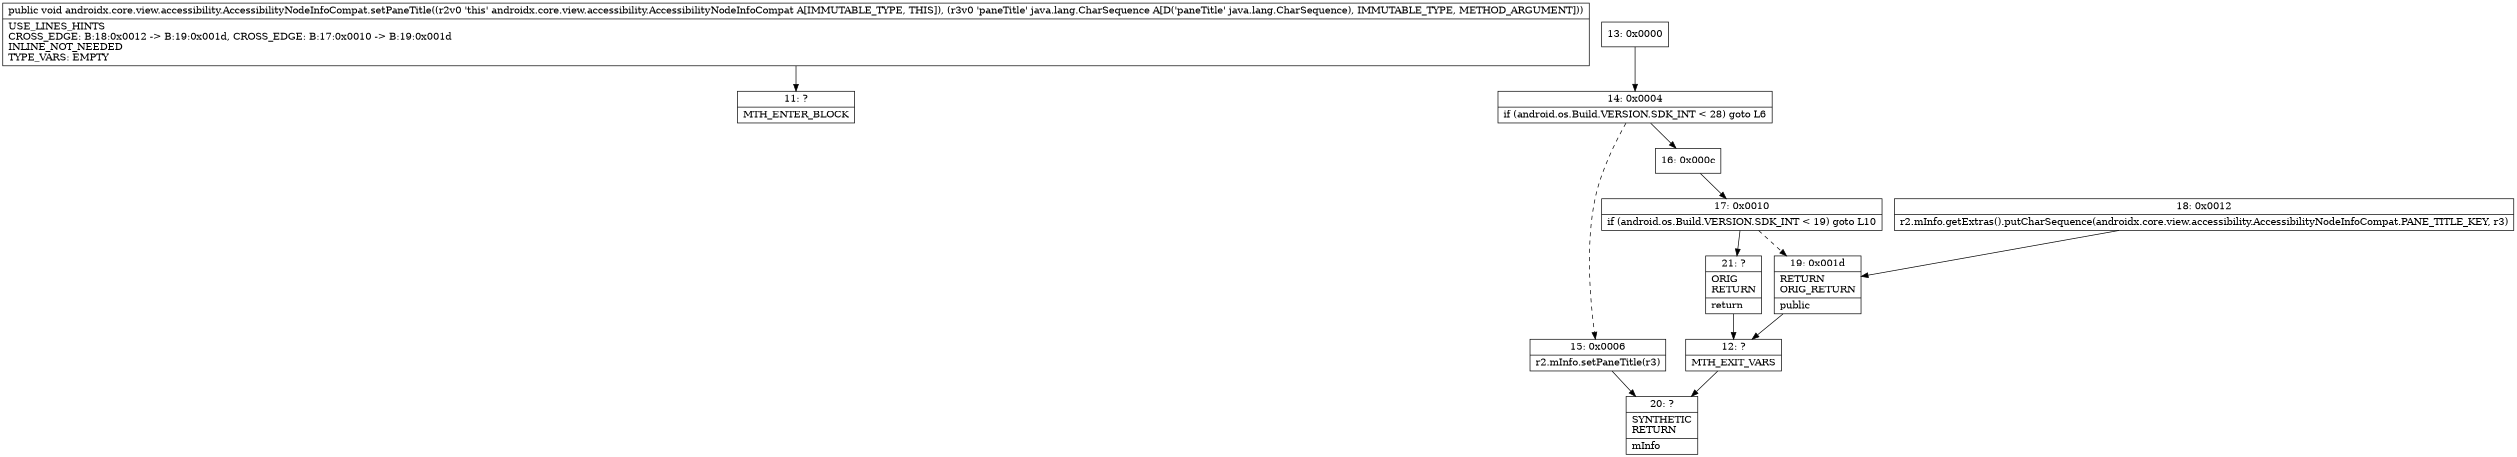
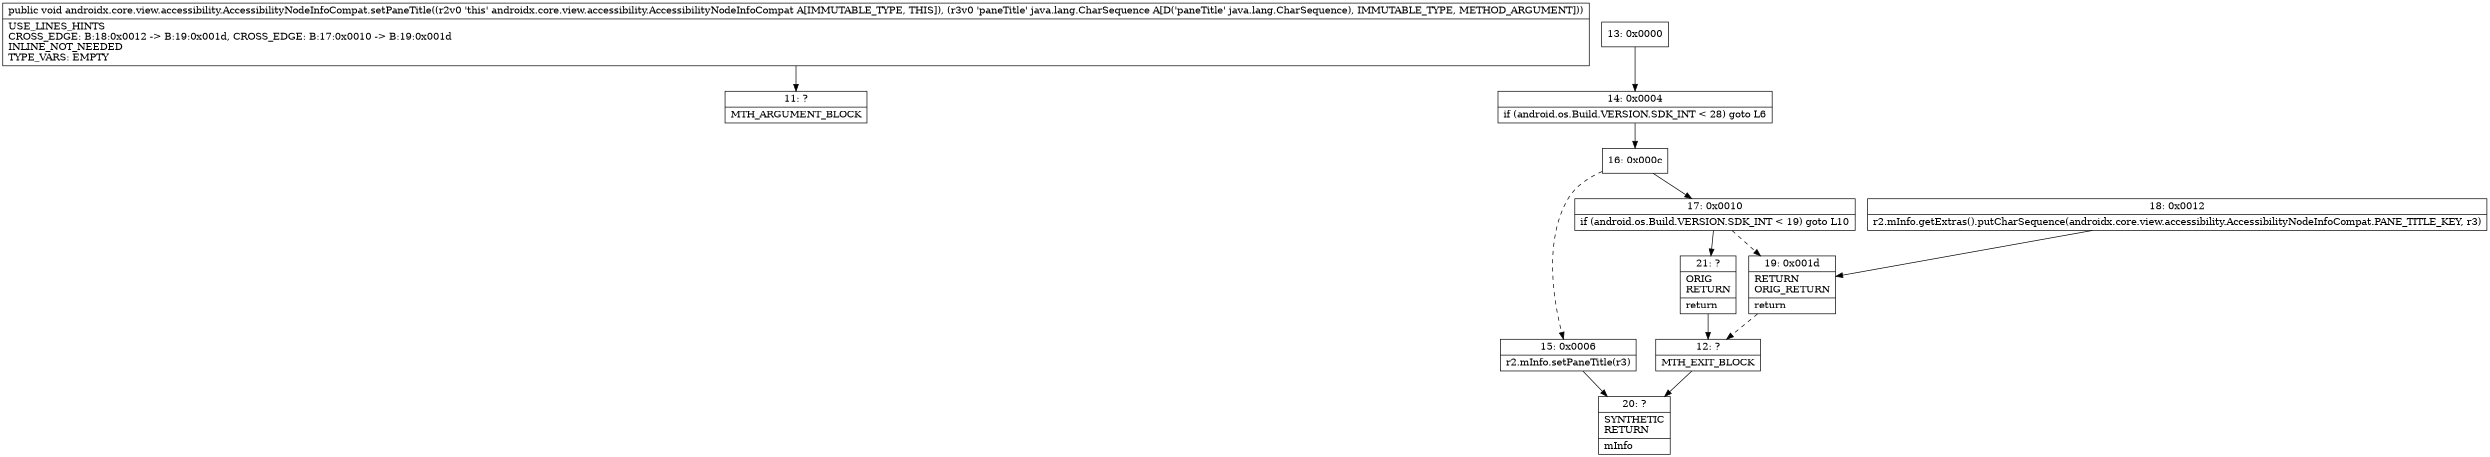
(796, 115) -> (796, 115)
(1591, 224) -> (1554, 243)
(1795, 306) -> (1770, 306)
(1770, 324) -> (1745, 324)
(1734, 363) -> (1708, 363)
